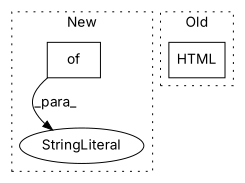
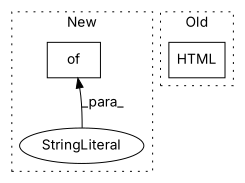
(33, 100) -> (82, 108)
